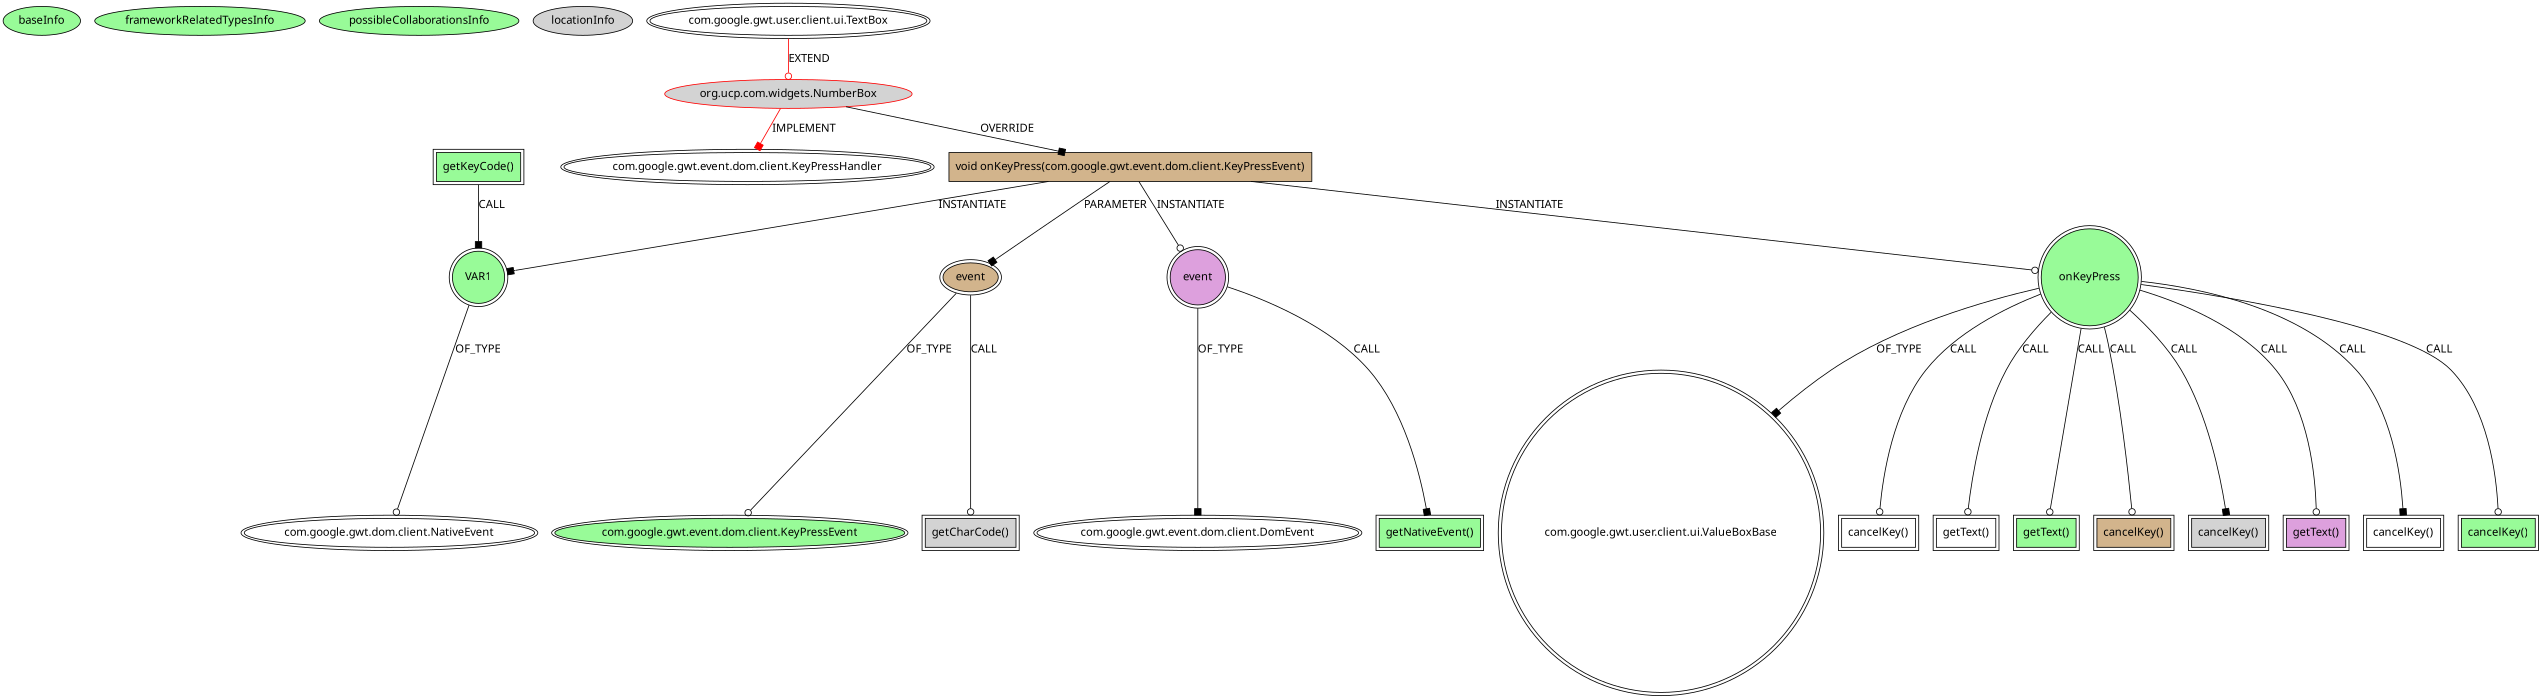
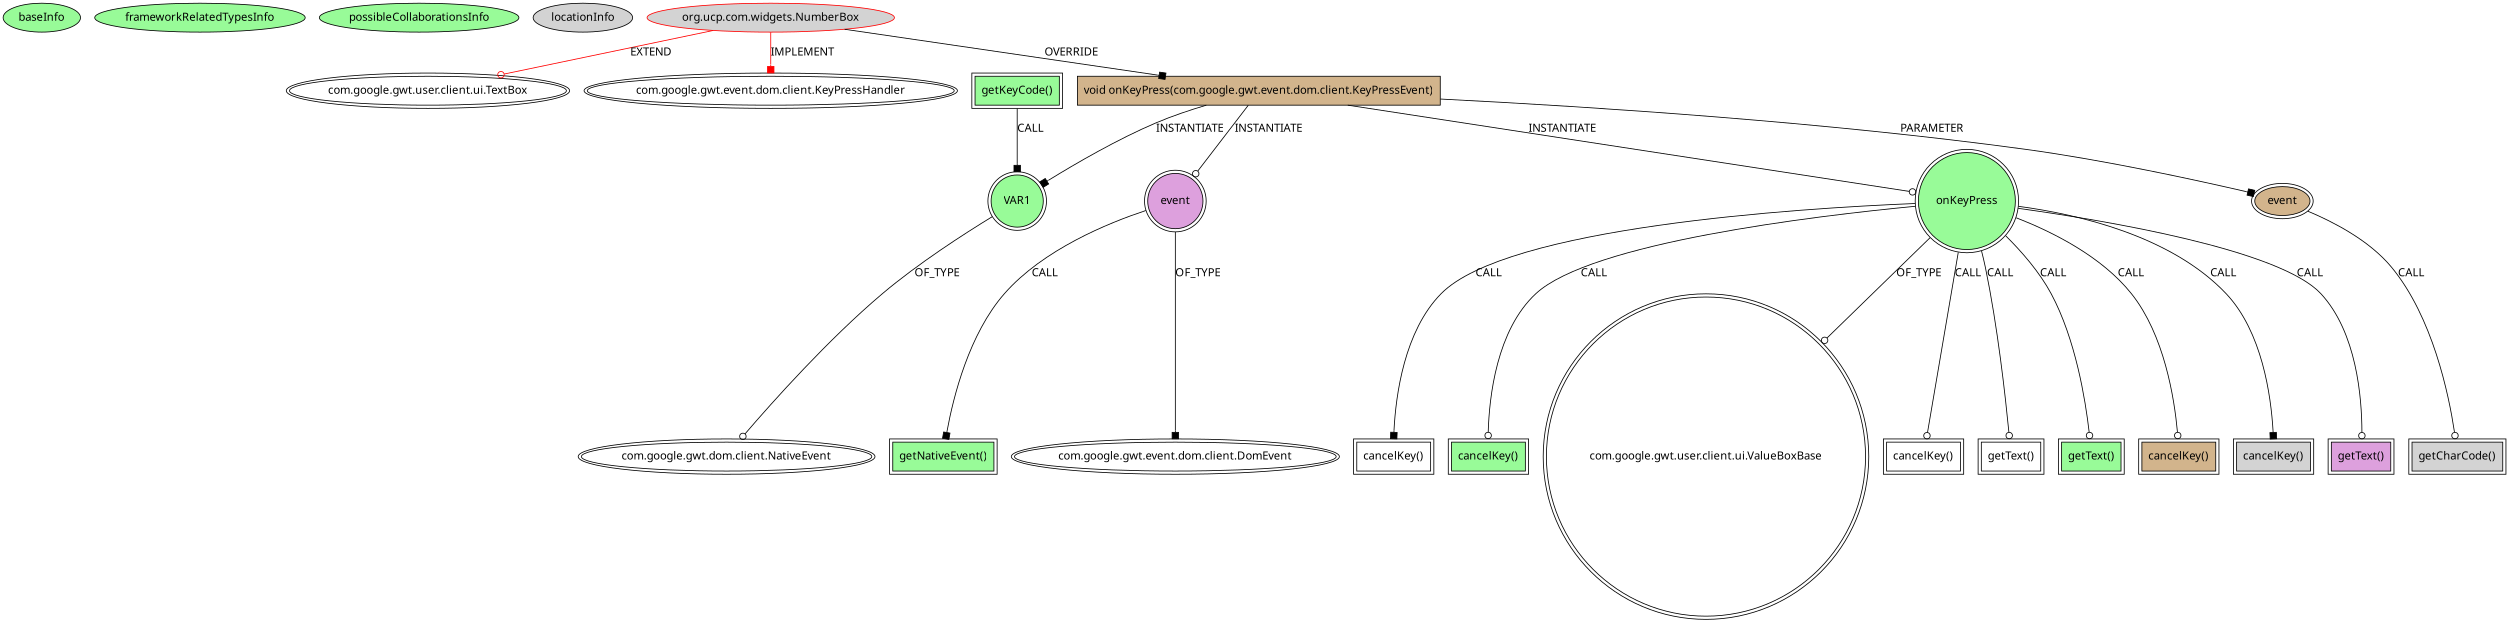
(788, 56) -> (609, 52)
(1901, 332) -> (1879, 288)
(730, 533) -> none
